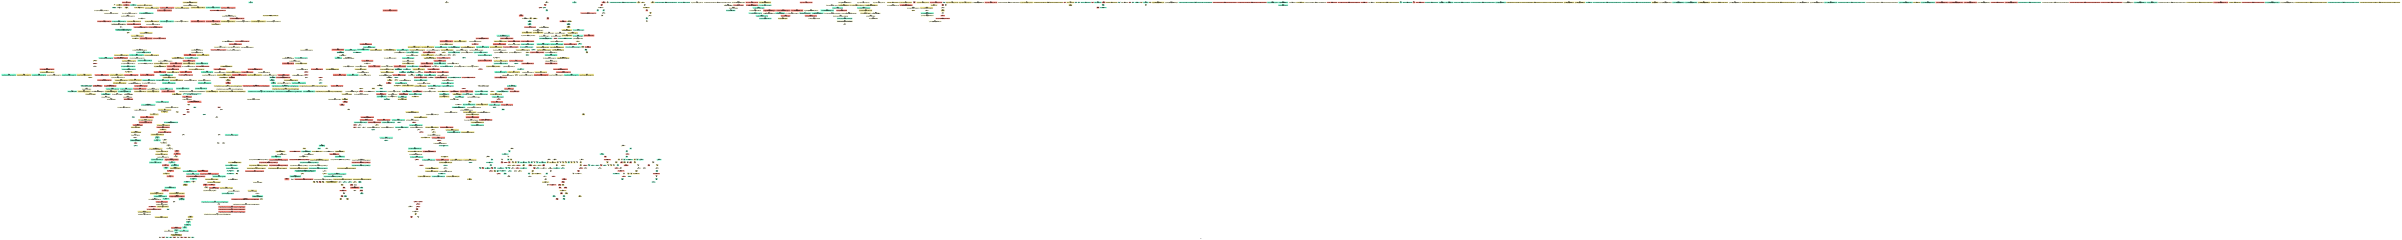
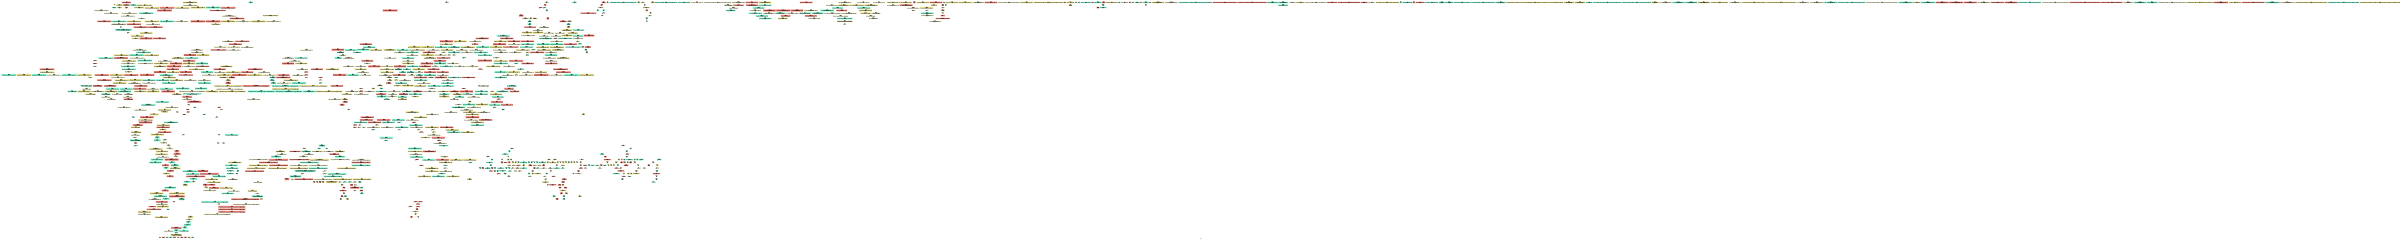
(501, 77) -> (501, 77)
